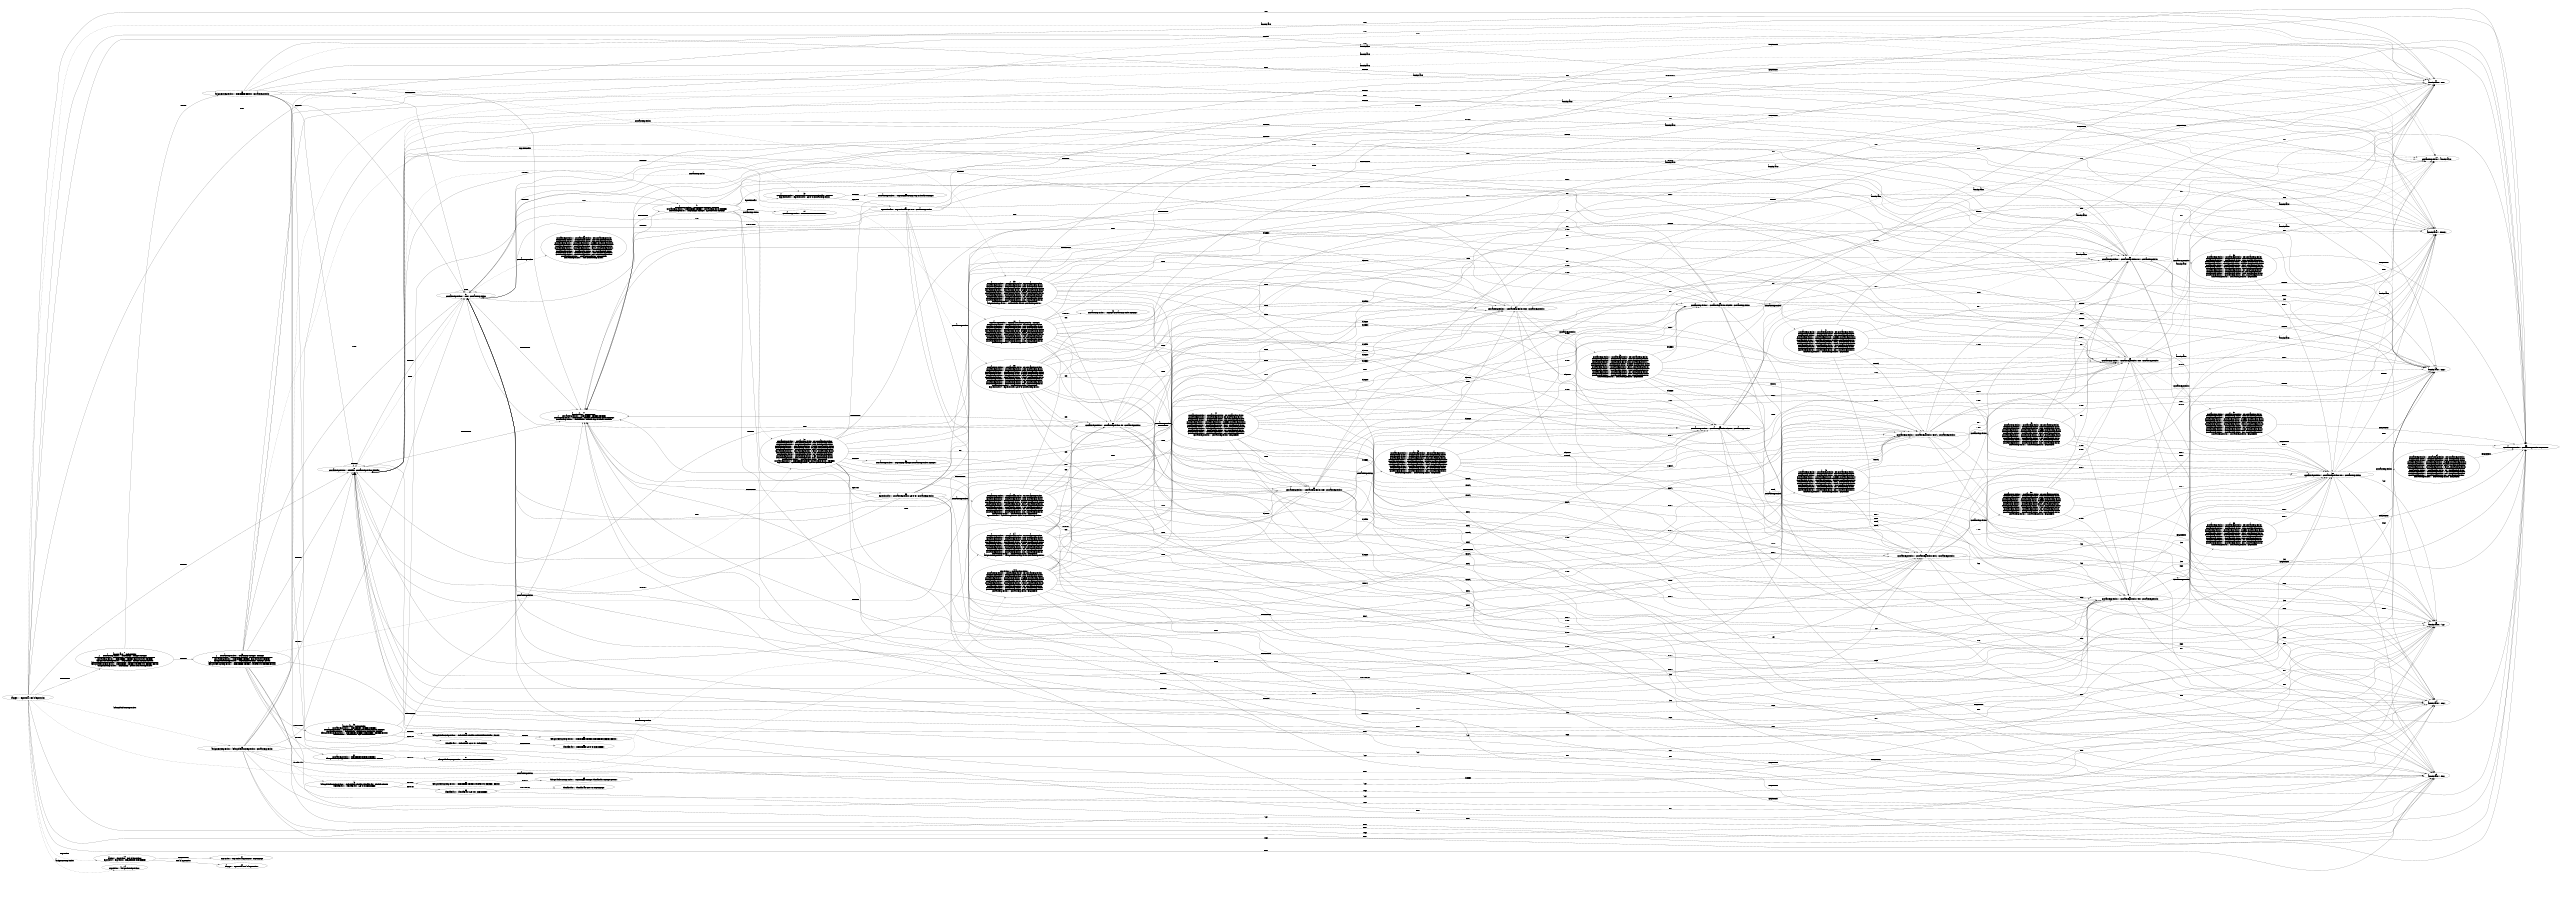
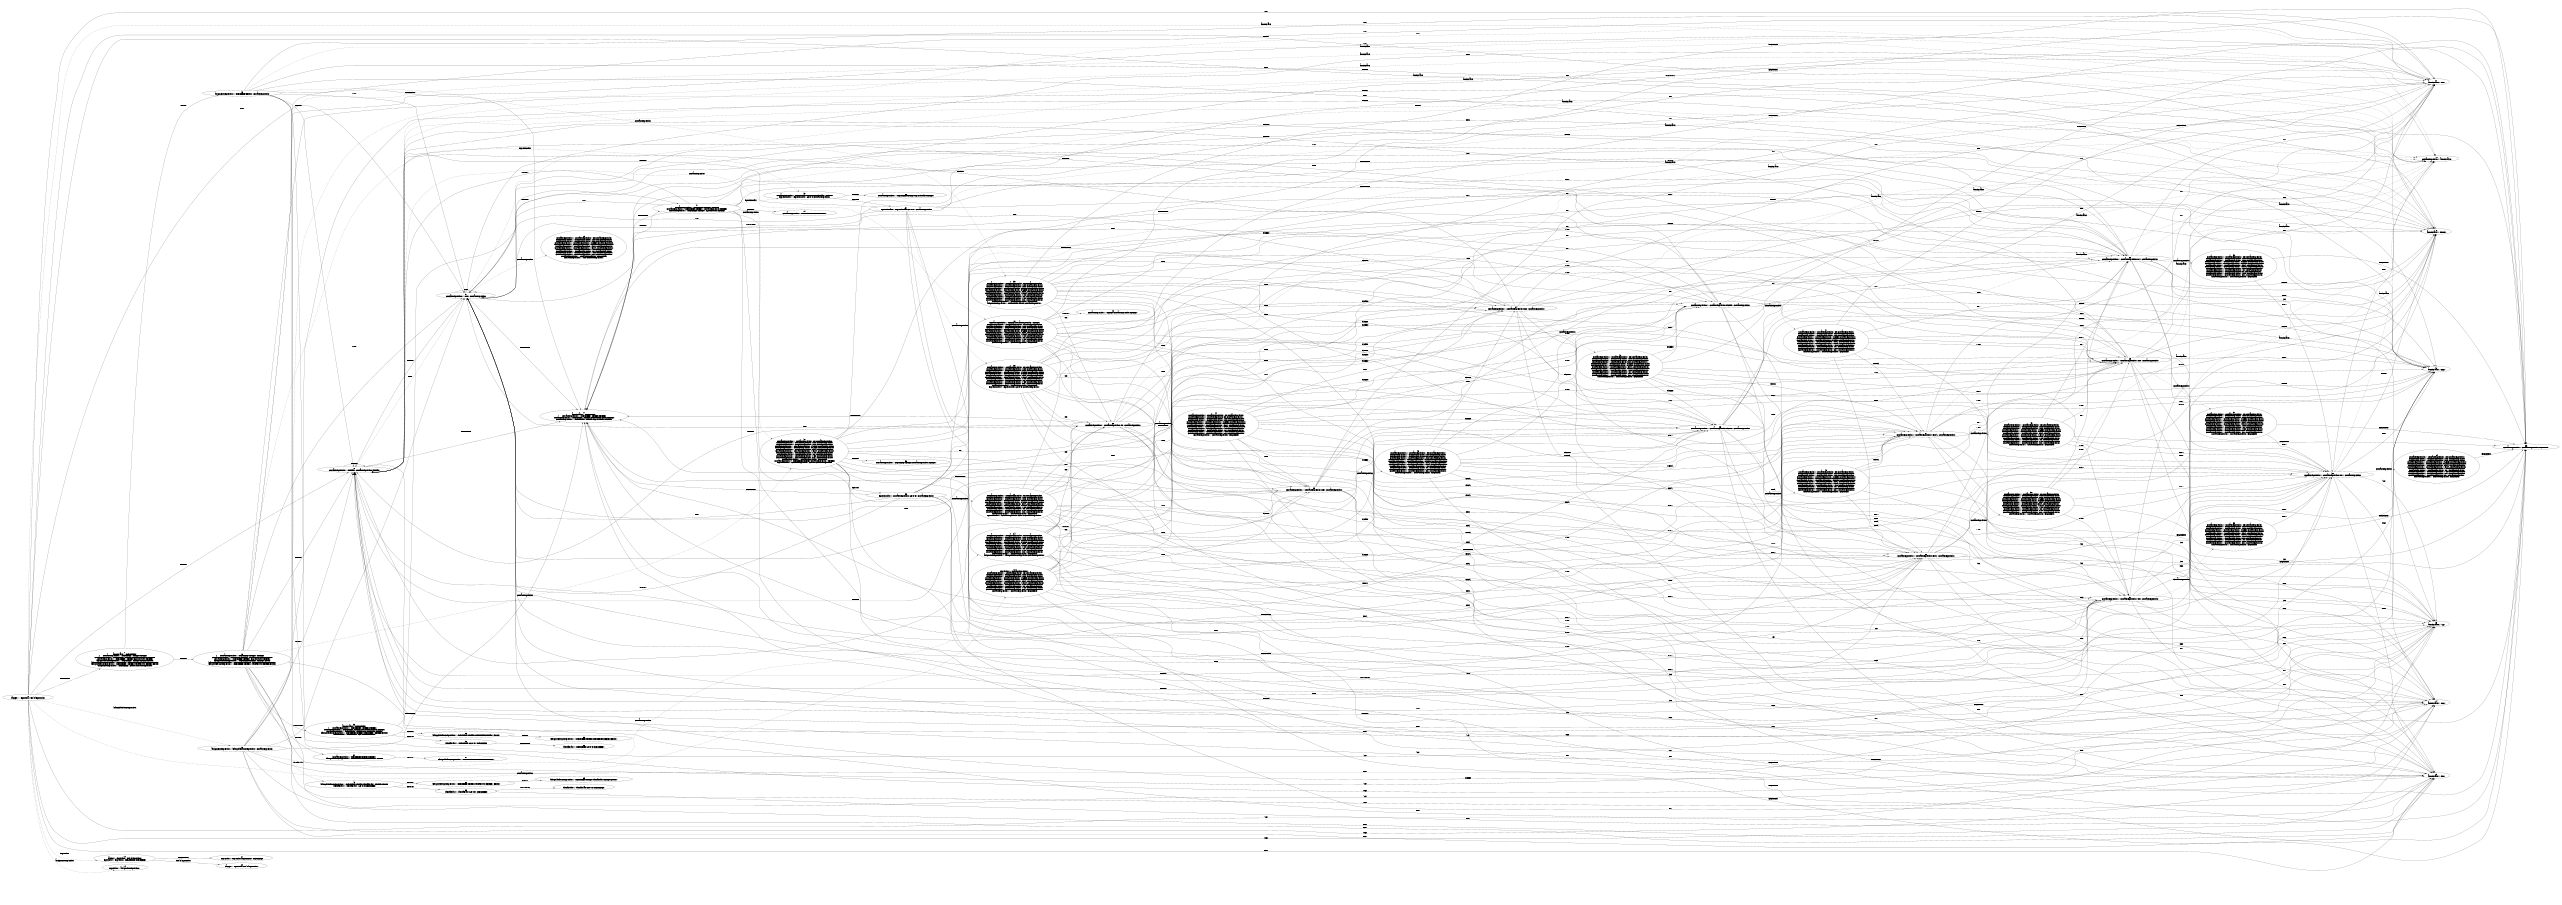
none -> (1402, 58)
none -> (1419, 81)
(1468, 120) -> (1468, 120)
